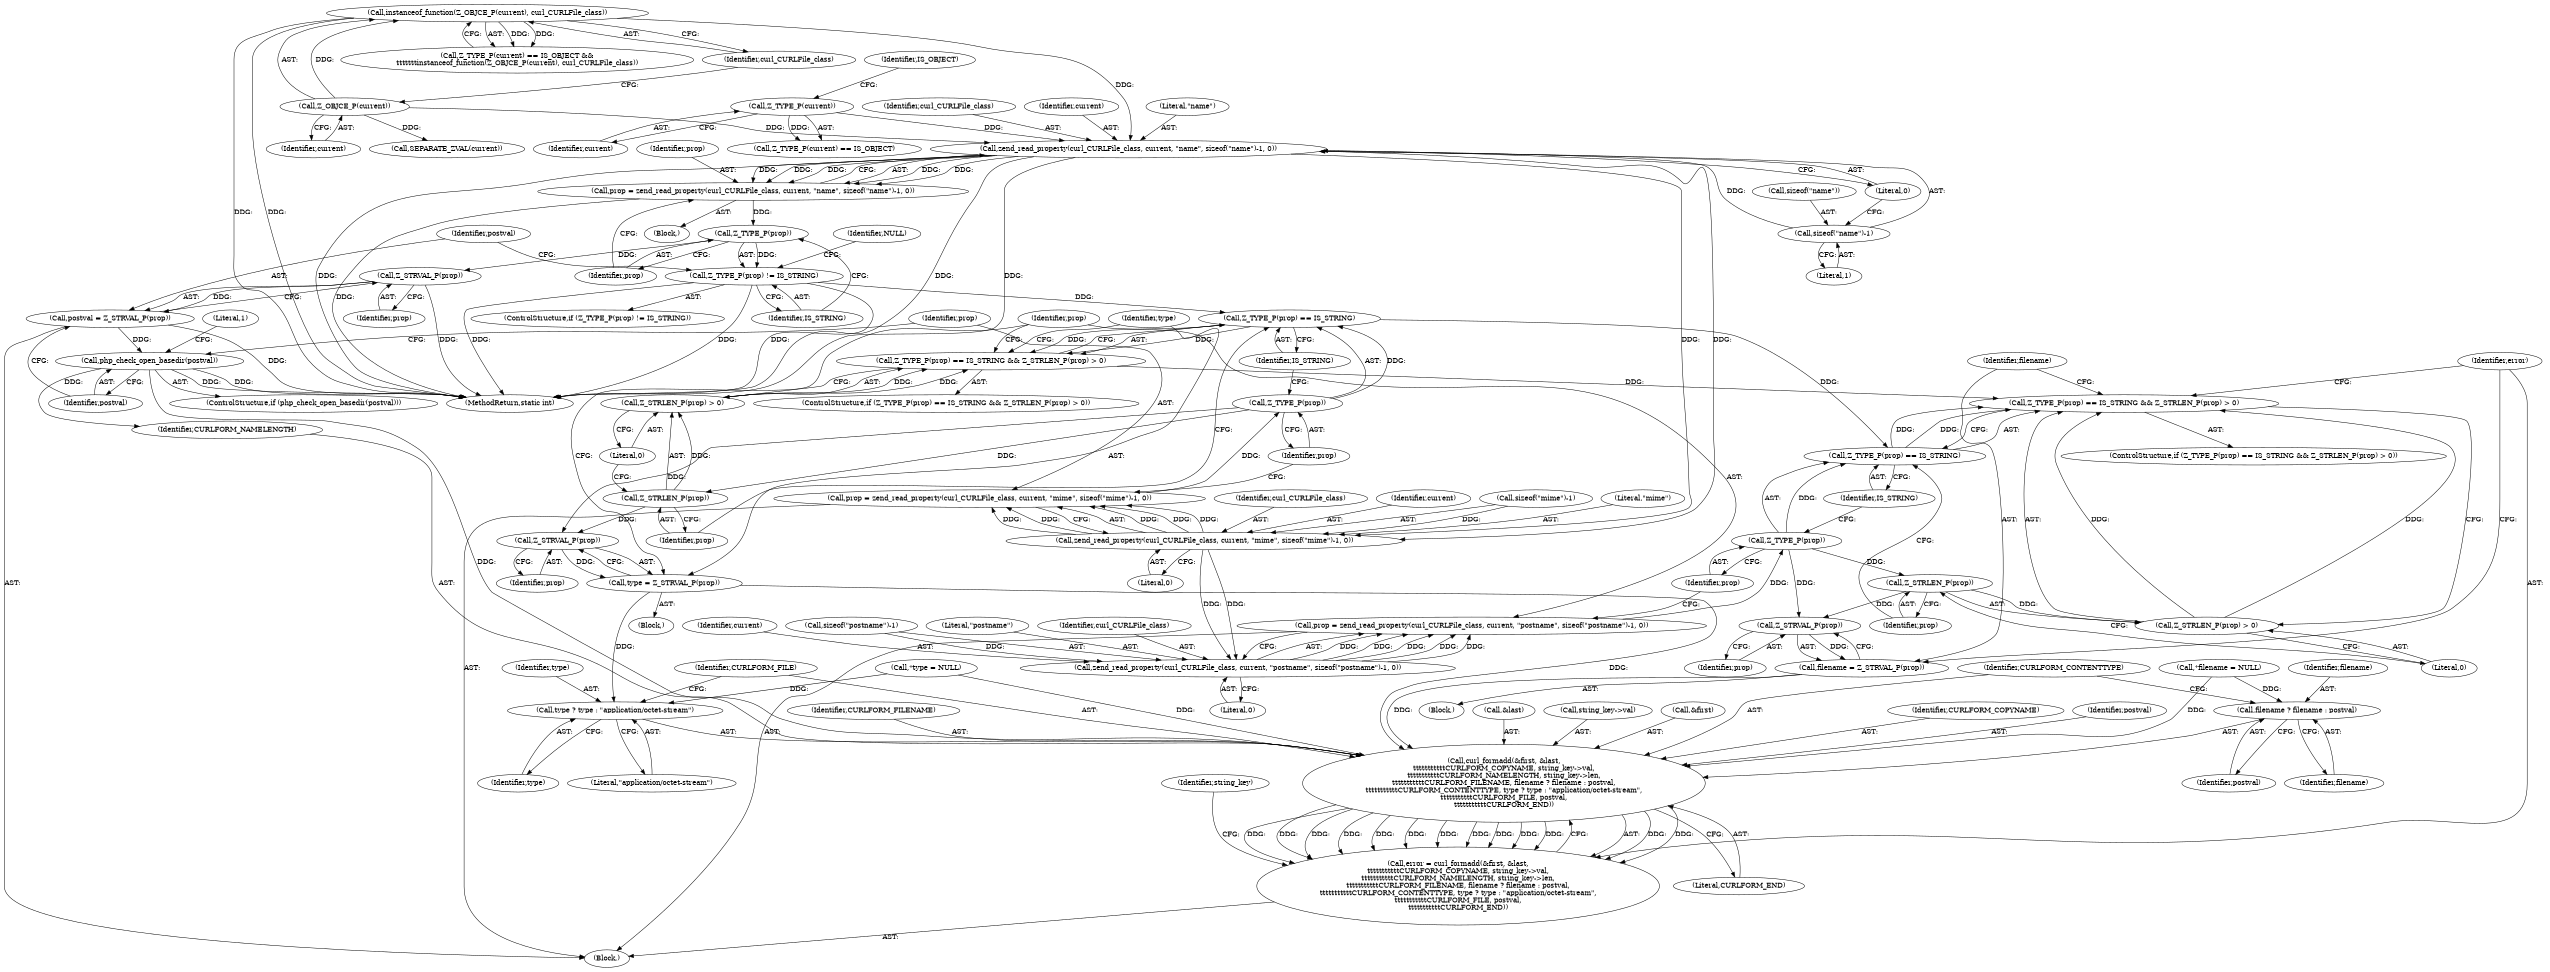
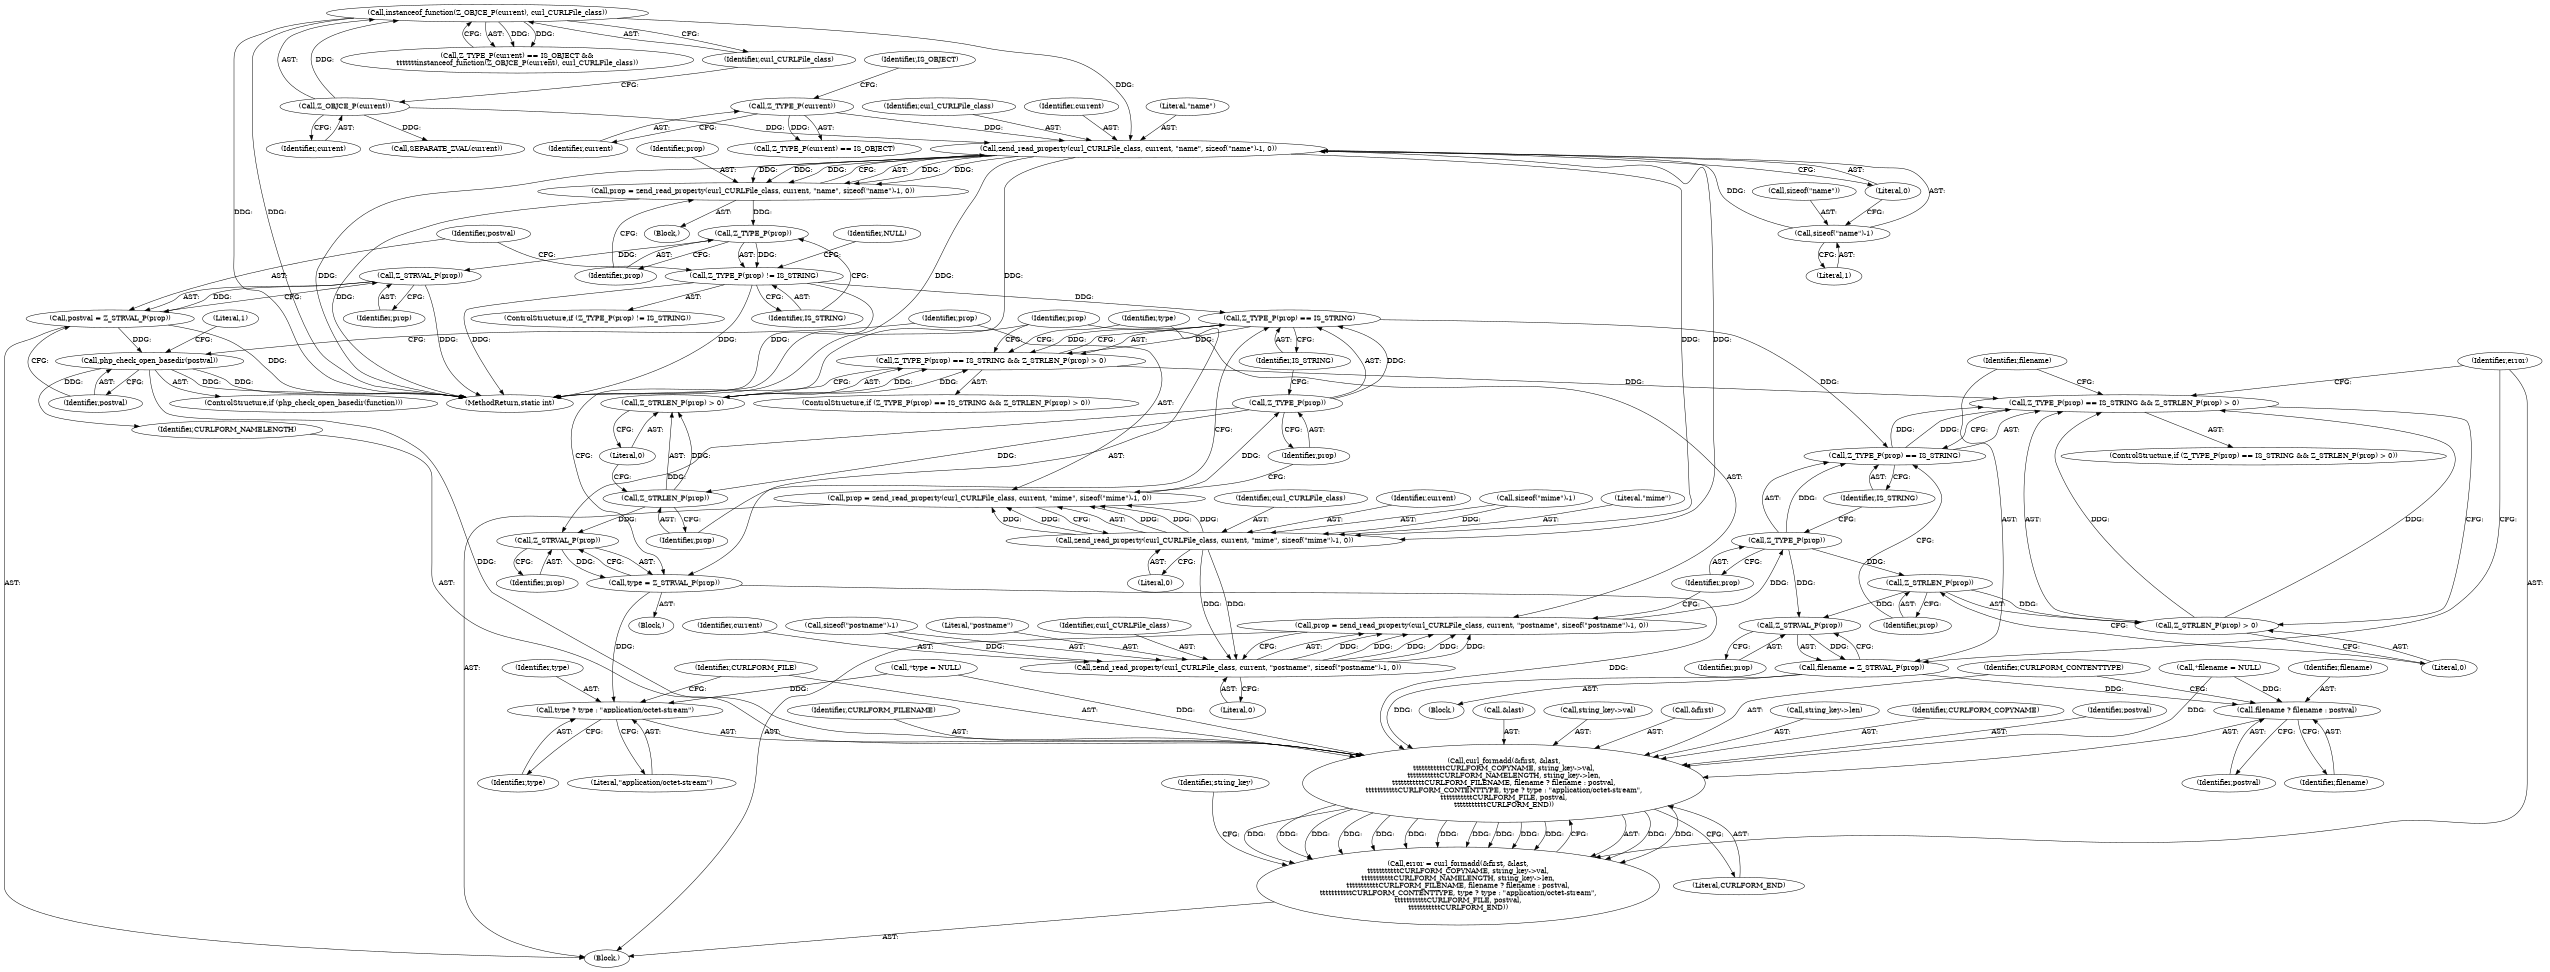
(304, 404) -> (304, 404)
none -> (2078, 689)
none -> (1825, 711)
